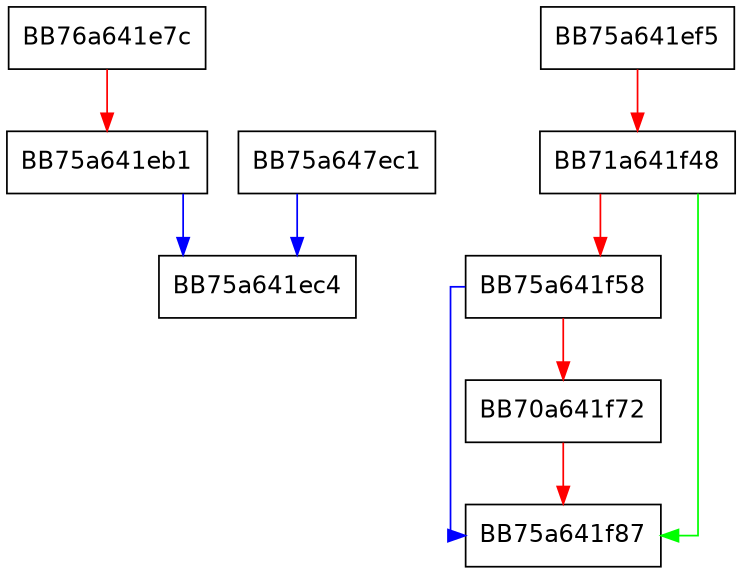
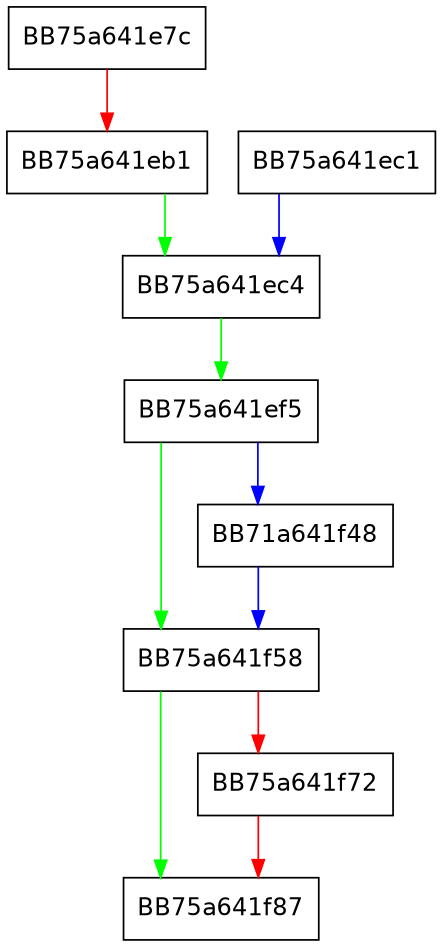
(107, 38) -> (107, 38)
(638, 91) -> (258, 465)
(337, 162) -> (337, 162)
(183, 216) -> (165, 216)
(600, 216) -> (258, 589)
none -> (221, 340)
(698, 374) -> none
(451, 405) -> (161, 776)
(563, 411) -> (295, 784)
none -> (161, 527)
